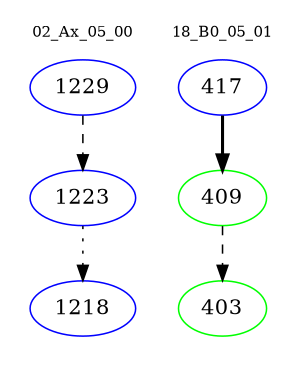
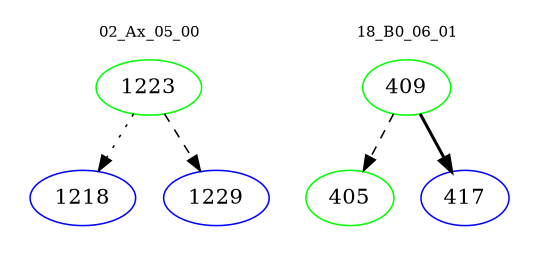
(223, 33) -> (407, 33)
(83, 135) -> (178, 136)
(223, 135) -> (432, 136)
(83, 198) -> (149, 87)
(223, 308) -> (350, 198)
